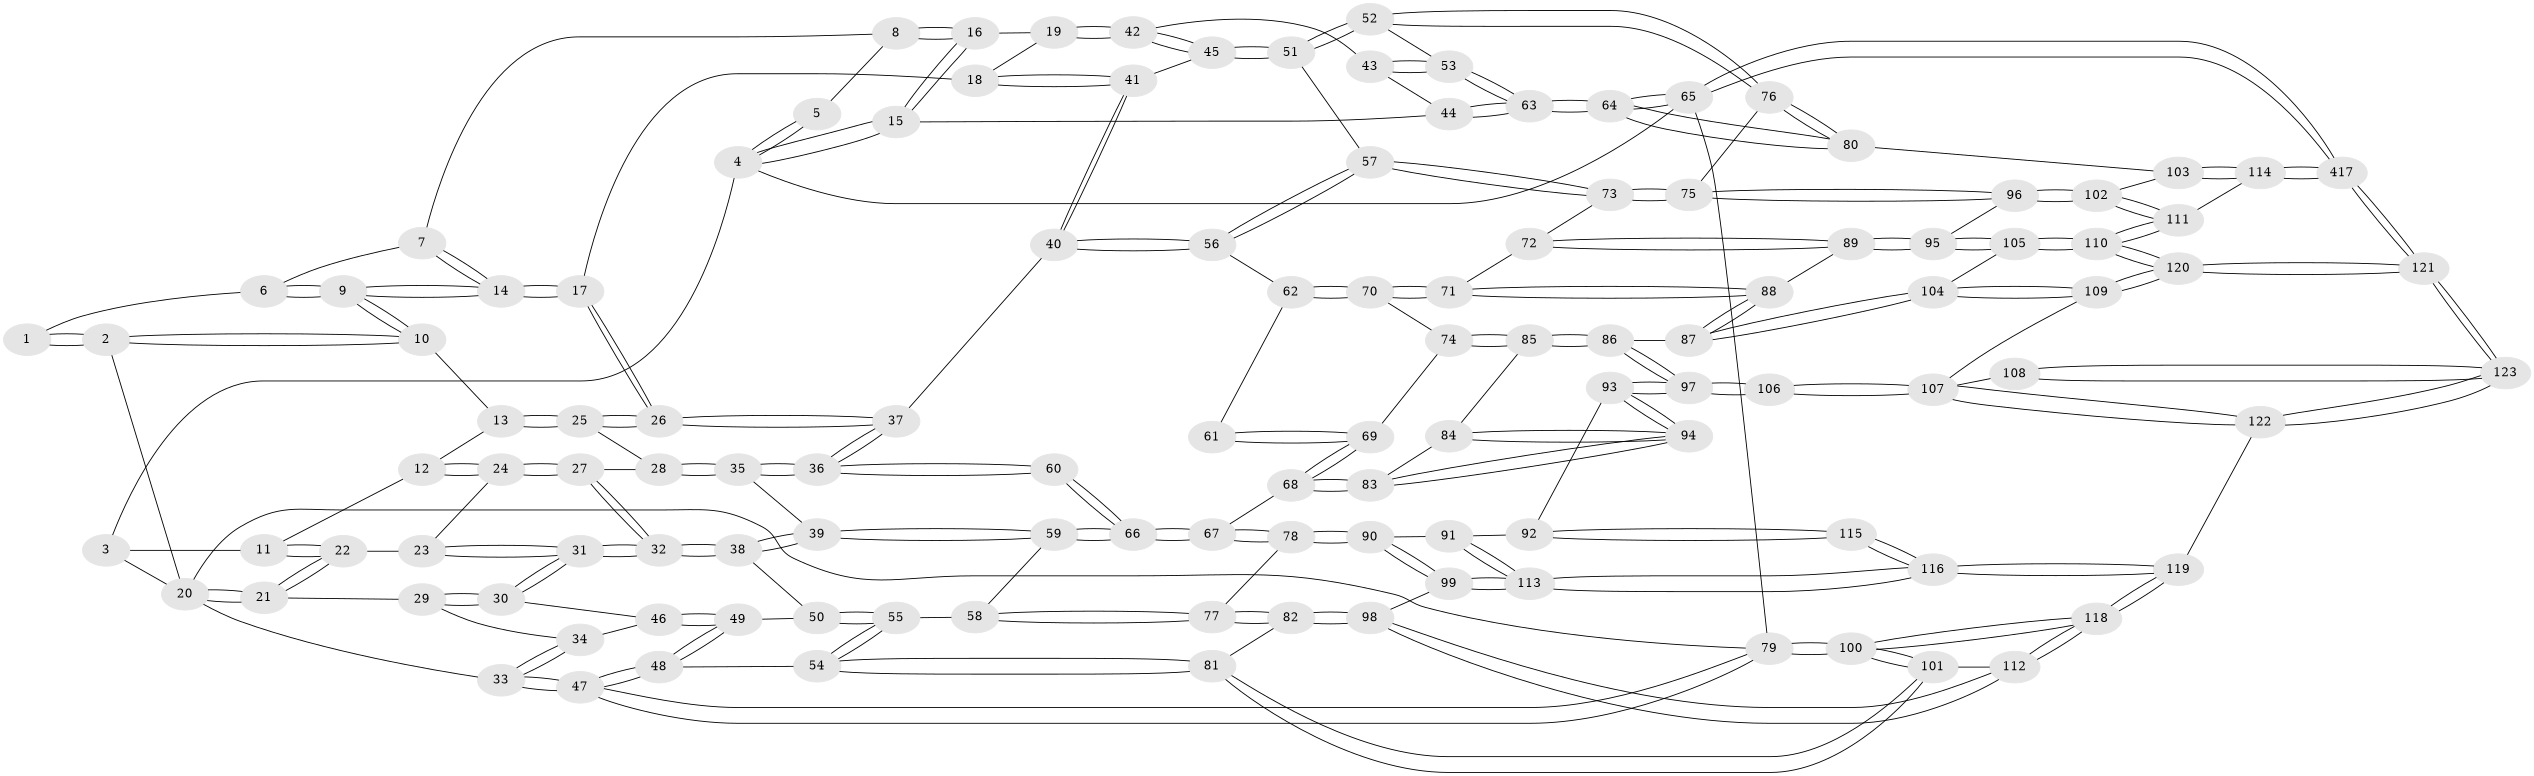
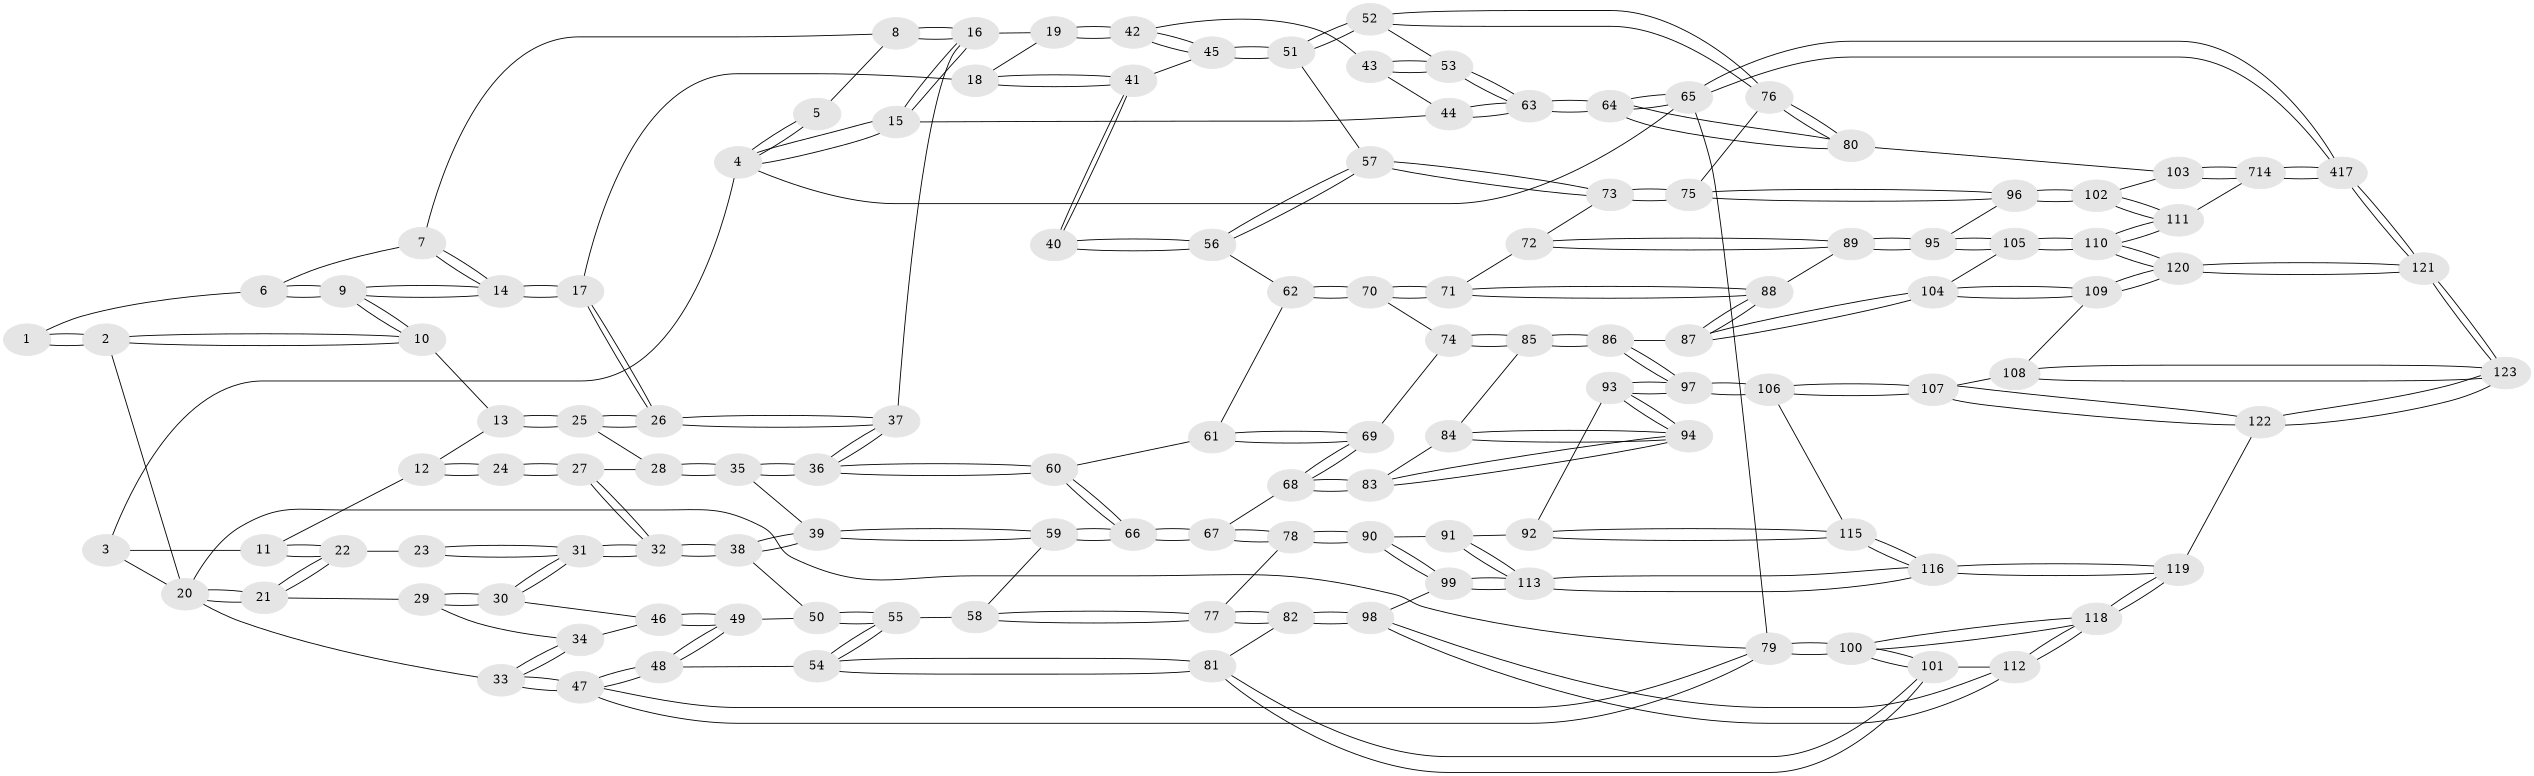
(2260, 173) -> (2260, 173)
(975, 333) -> (916, 222)
(2012, 337) -> (2056, 333)
none -> (1133, 453)
none -> (1810, 462)
(456, 516) -> none
